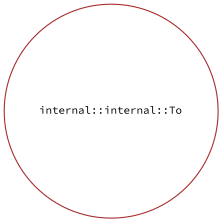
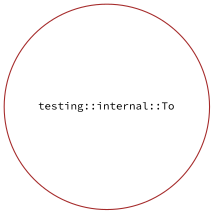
(111, 111) -> (107, 107)
